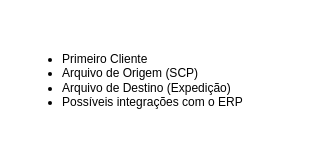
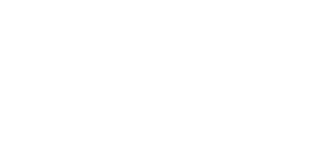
(166, 81) -> none
